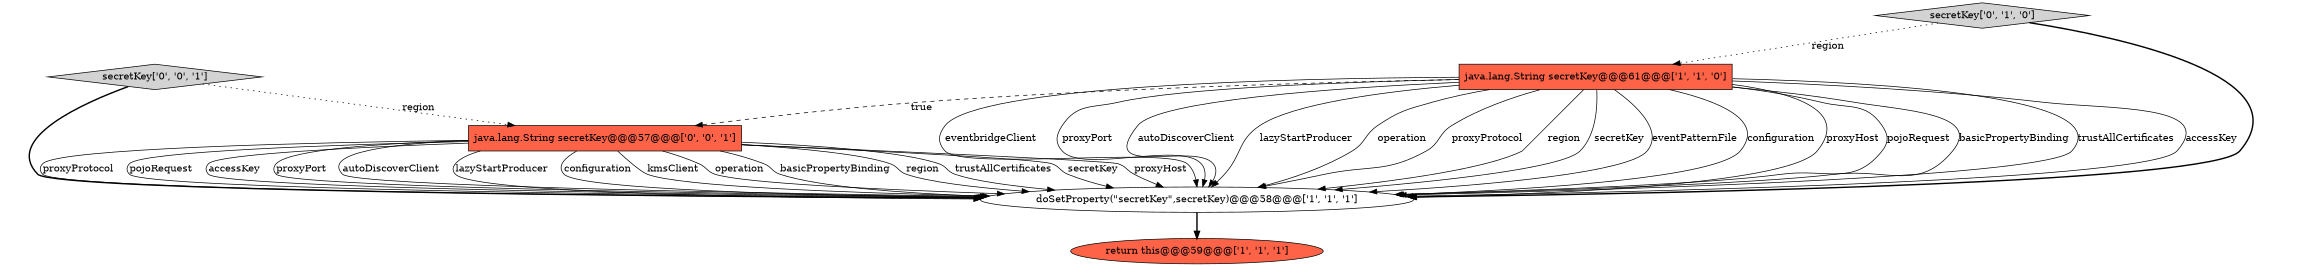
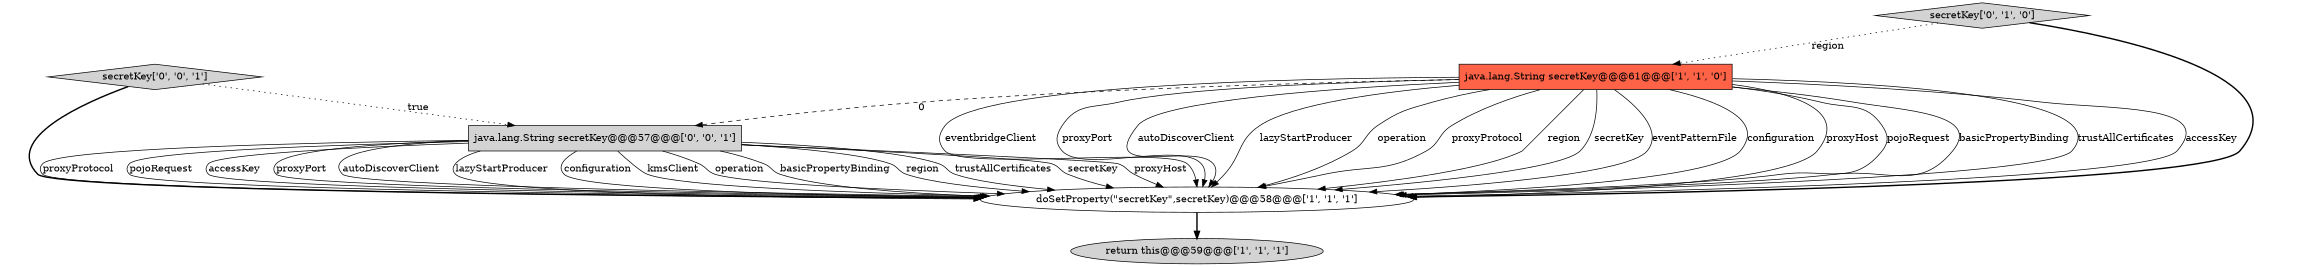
(418, 108) -> (418, 108)
(922, 108) -> (922, 108)
(605, 138) -> (605, 138)
(1197, 251) -> (1197, 251)
